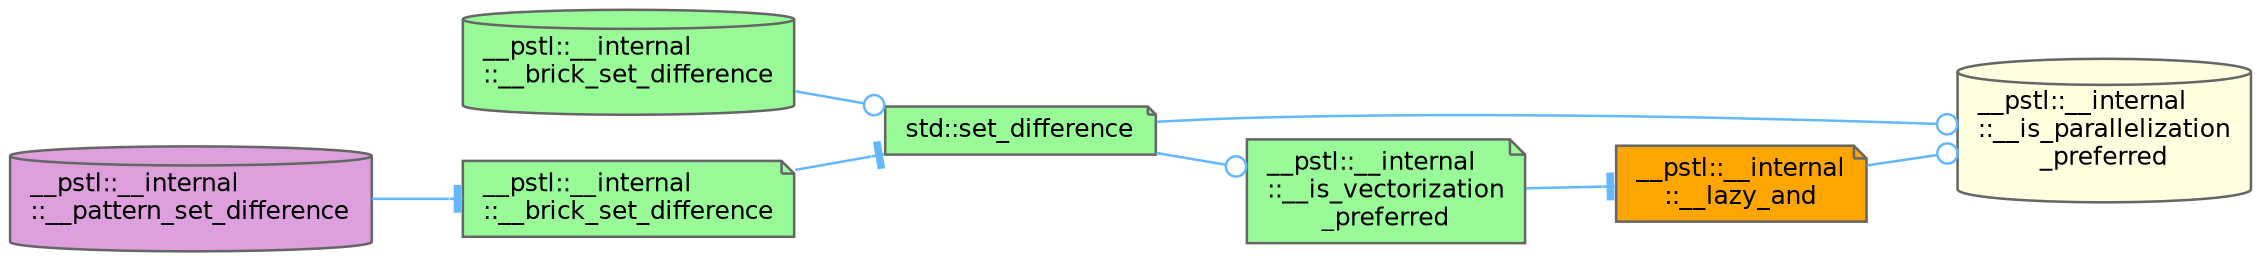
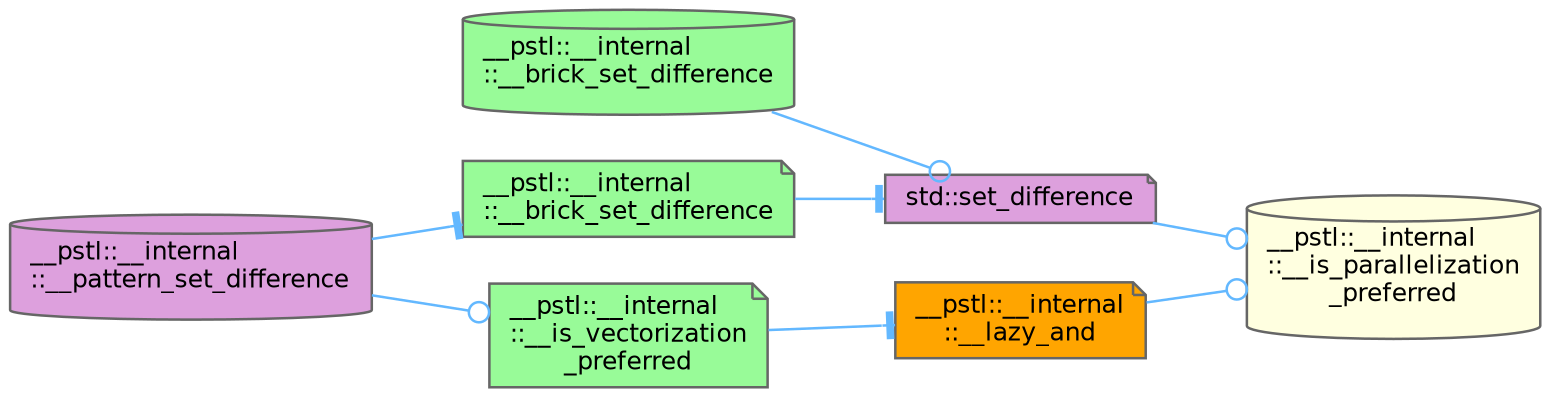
(1021, 131) -> (1021, 199)
(1191, 159) -> (420, 303)
